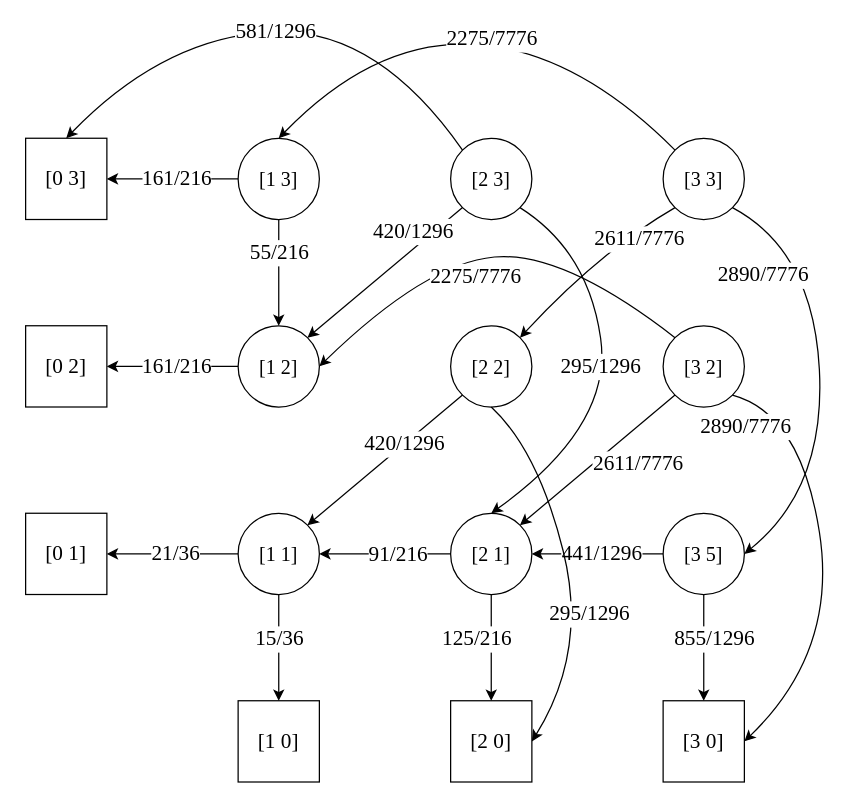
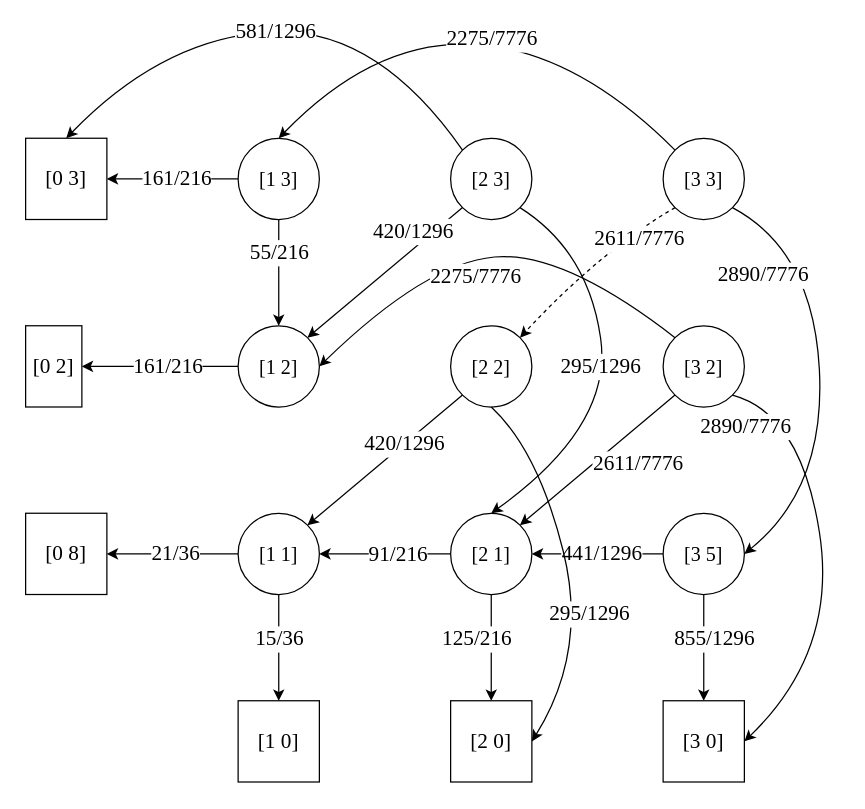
(567, 289) -> (567, 289)
(66, 366) -> (54, 366)
(66, 554) -> (66, 554)
